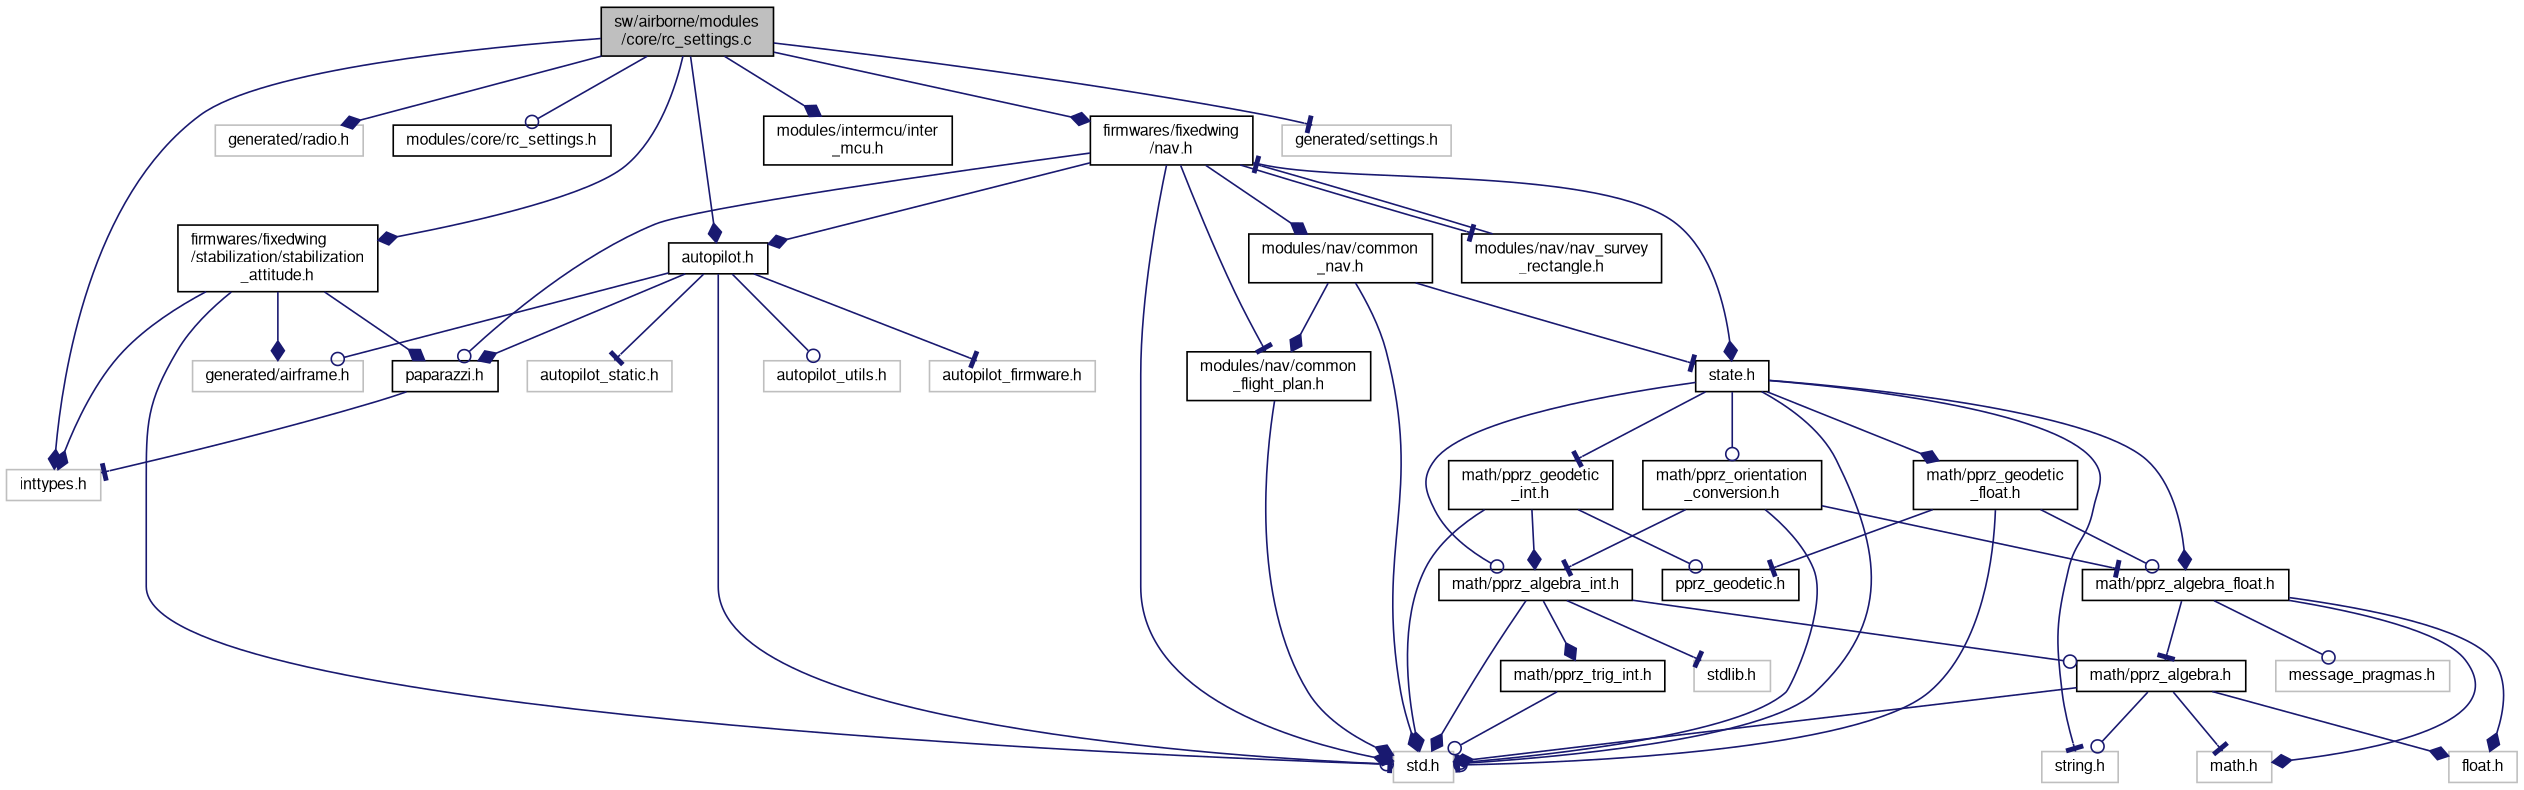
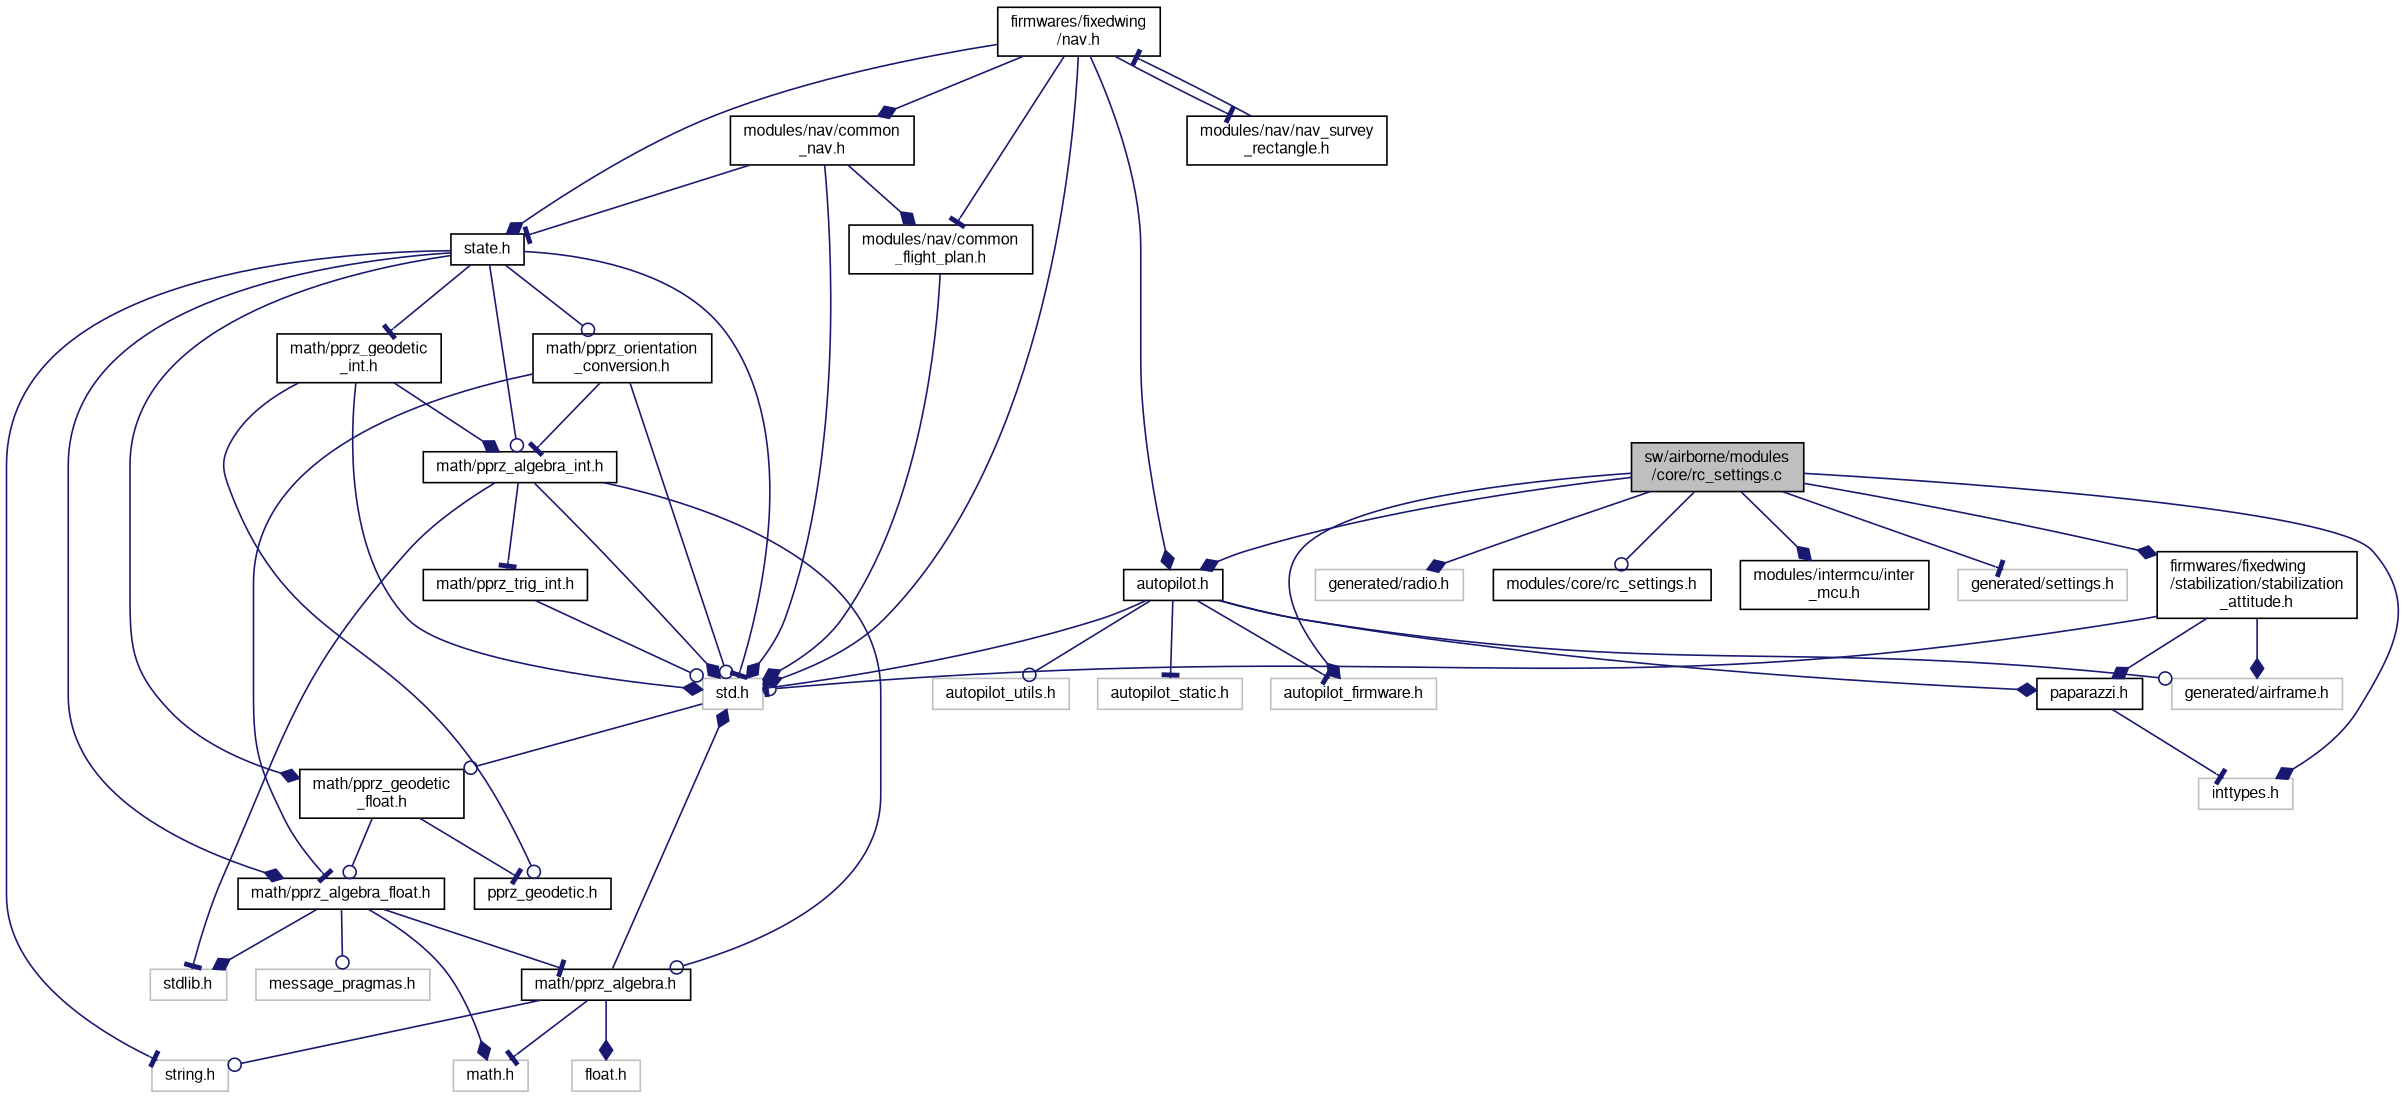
(922, 85) -> (1303, 548)
(760, 202) -> none
(119, 357) -> none
(1555, 622) -> (513, 522)
(2439, 629) -> (273, 934)
(1801, 736) -> (590, 735)
